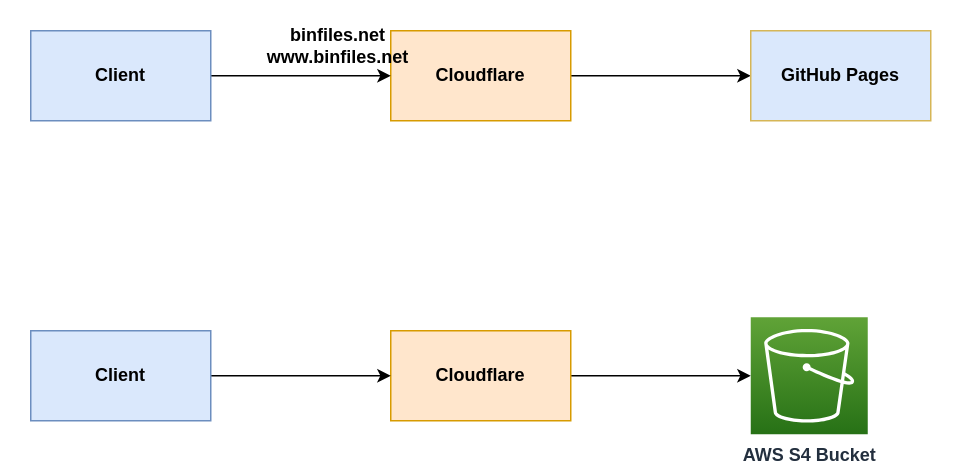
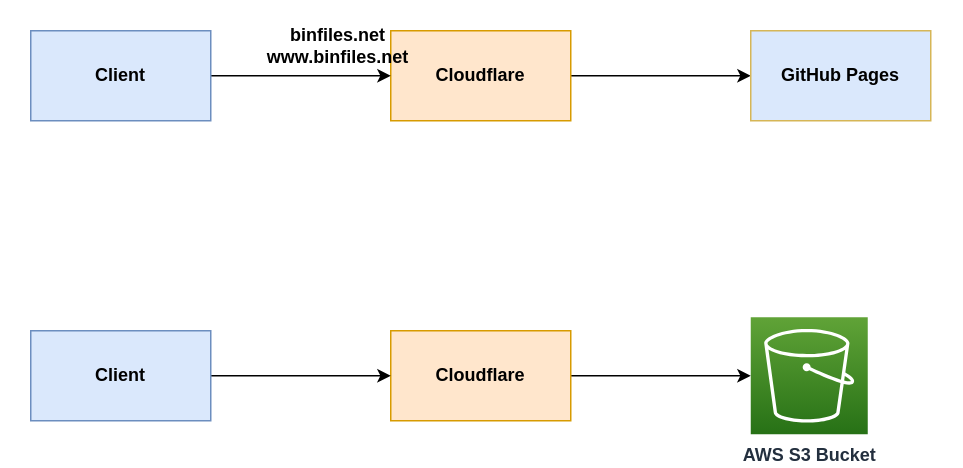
(810, 456) -> (810, 456)
